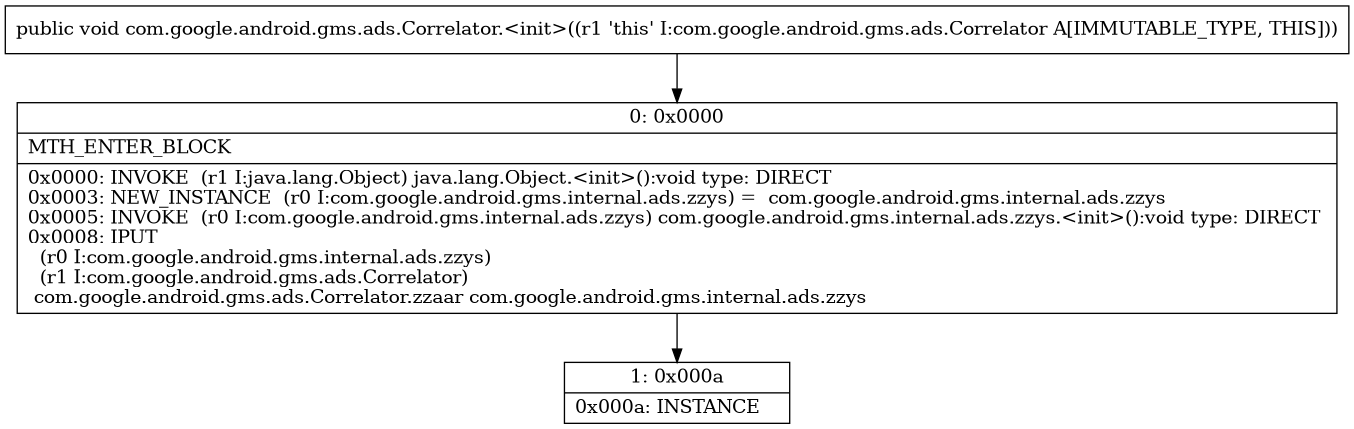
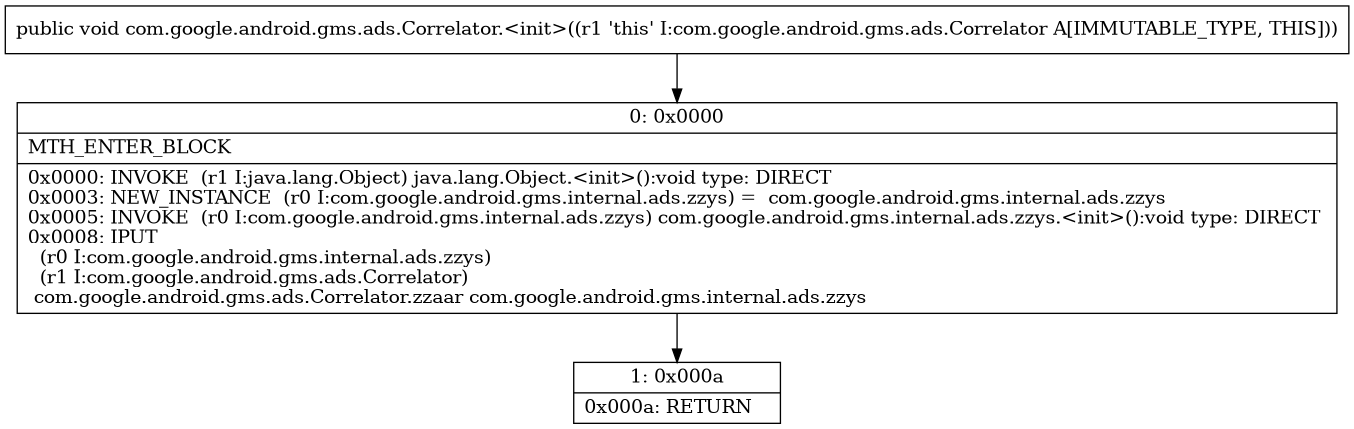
(677, 407) -> (677, 407)
